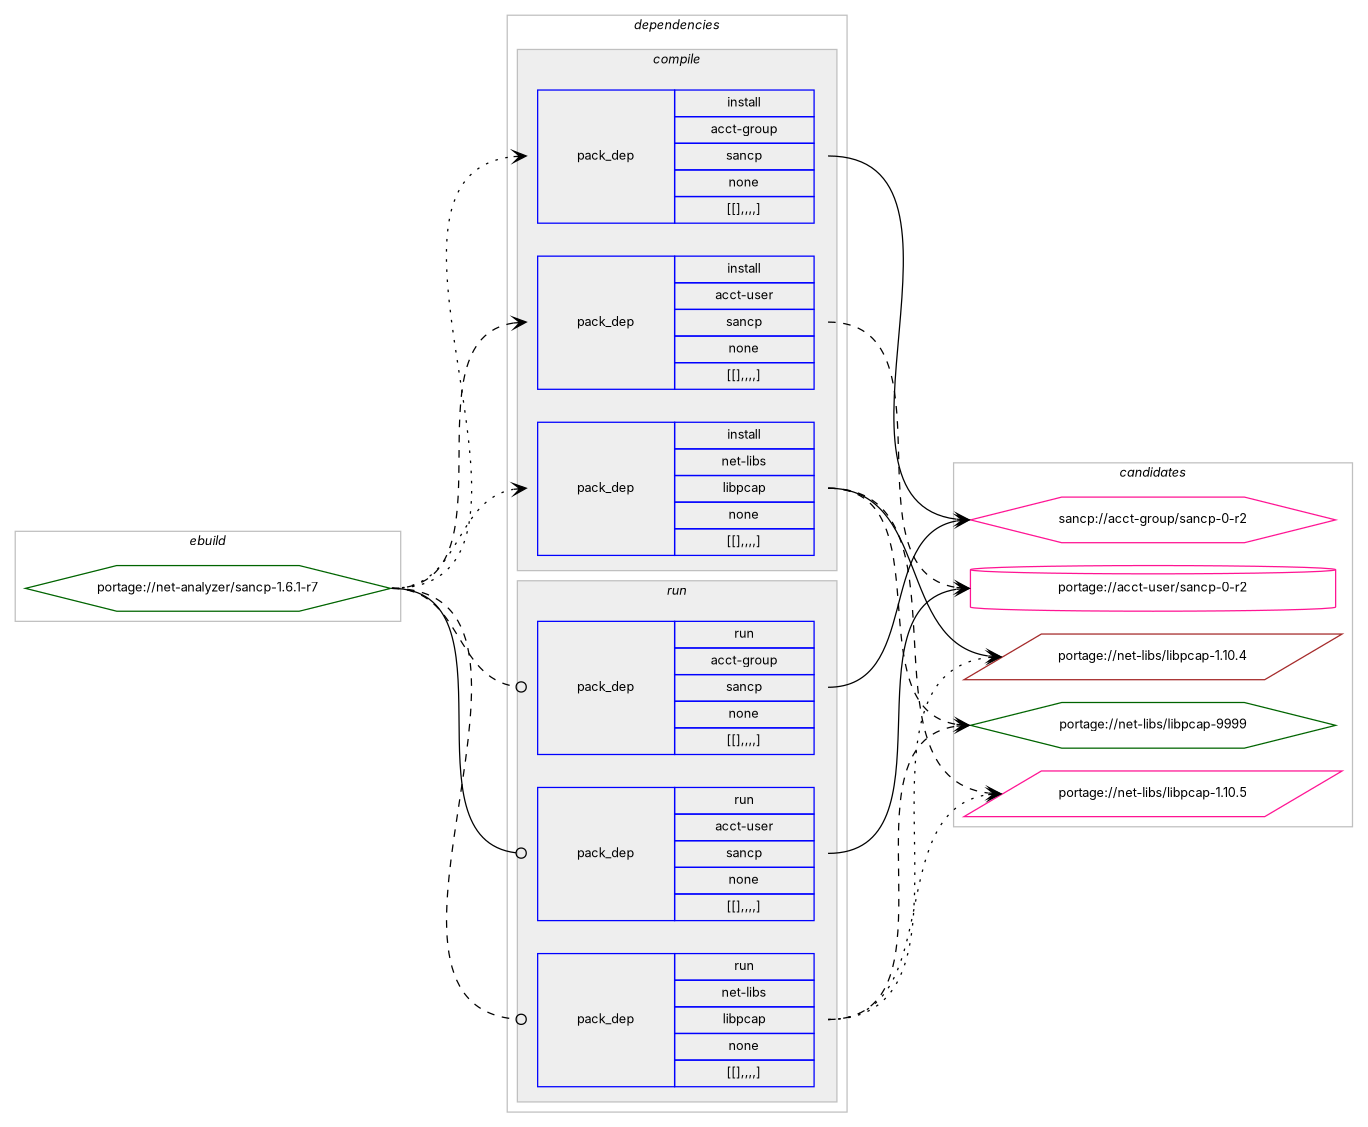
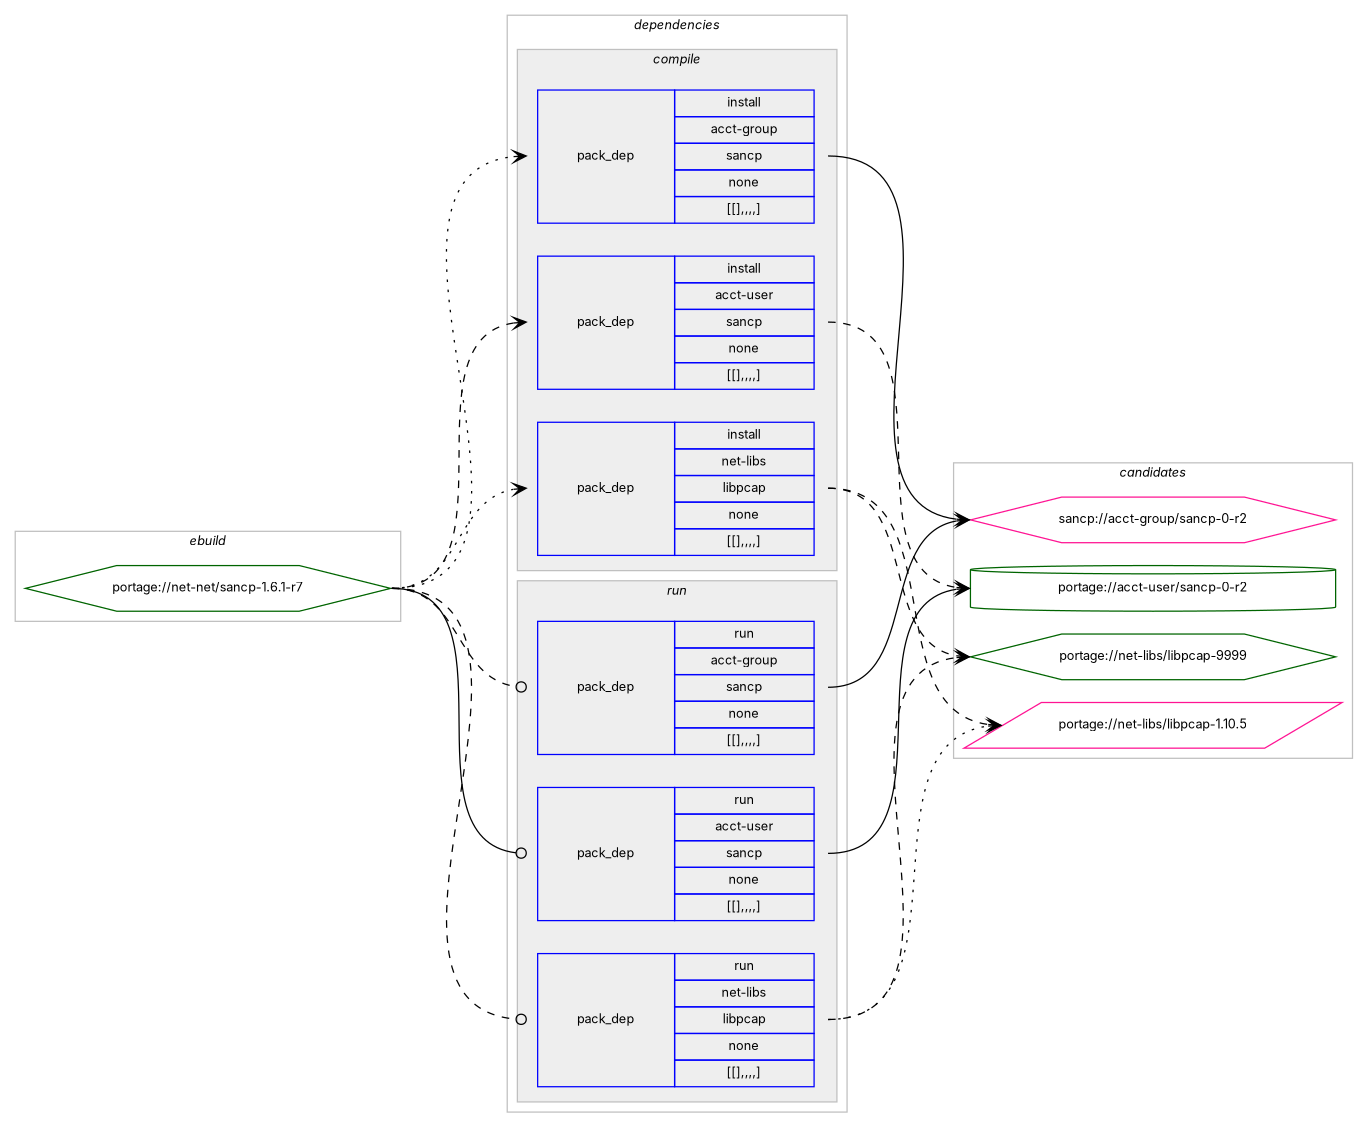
(208, 588) -> (208, 588)
(1153, 588) -> (1153, 588)
(1153, 657) -> none
